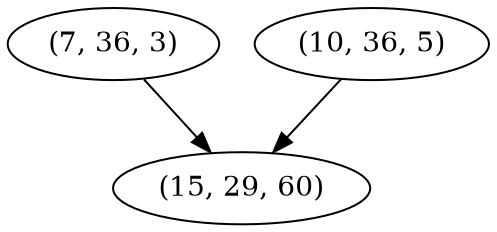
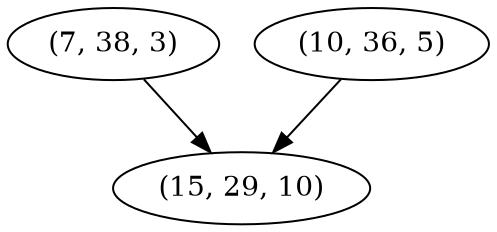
(113, 44) -> (113, 44)
(242, 188) -> (242, 188)
